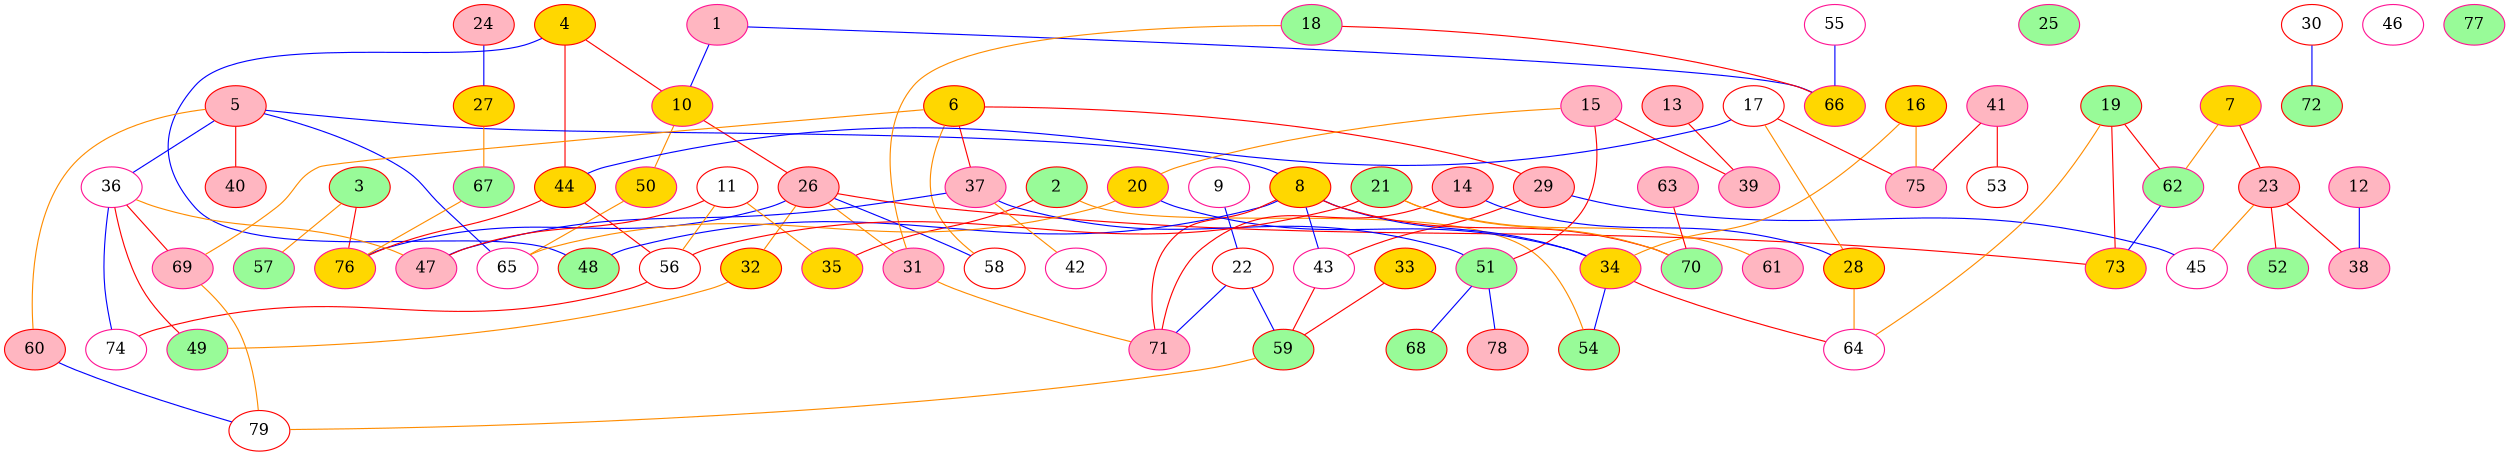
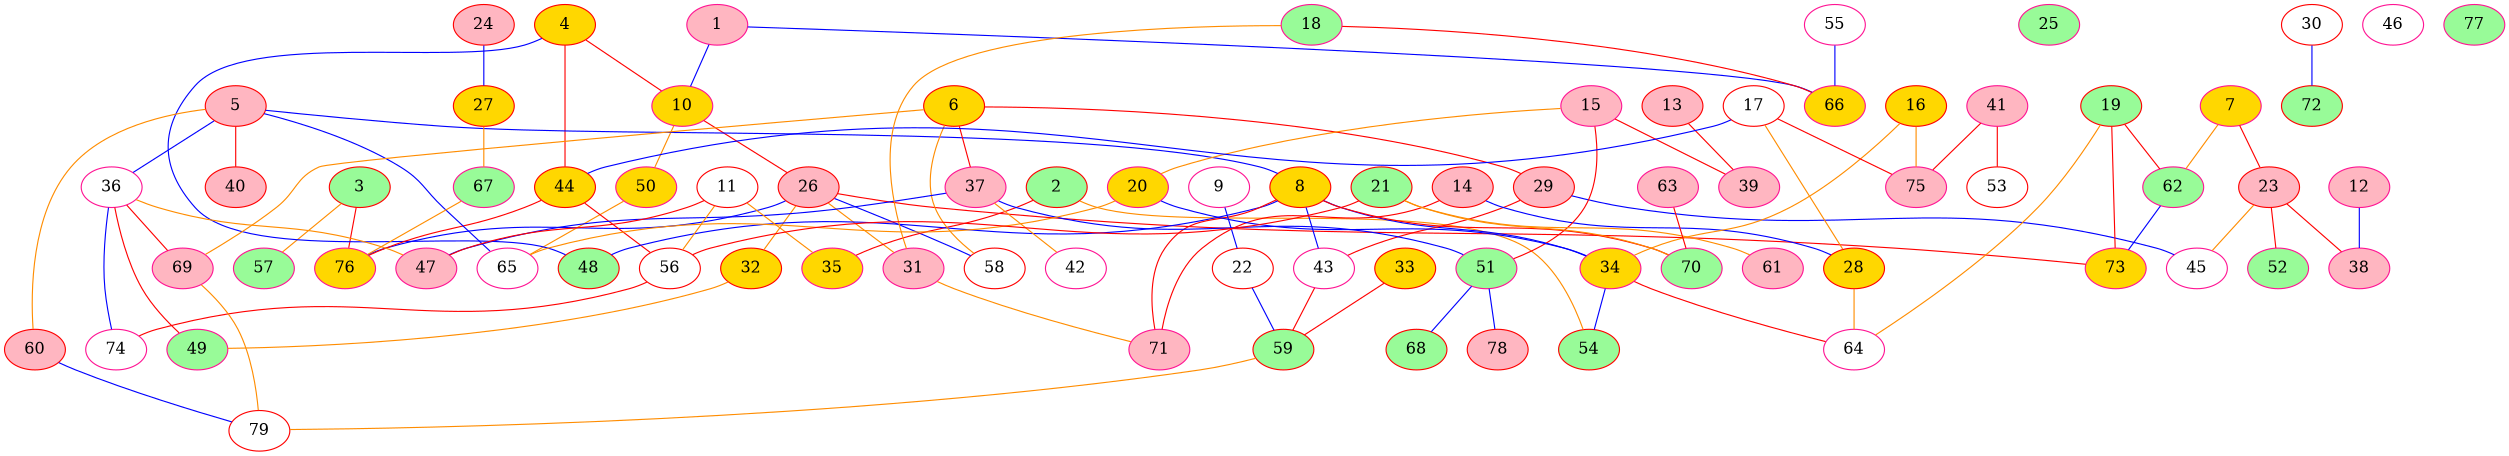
(1201, 309) -> none
